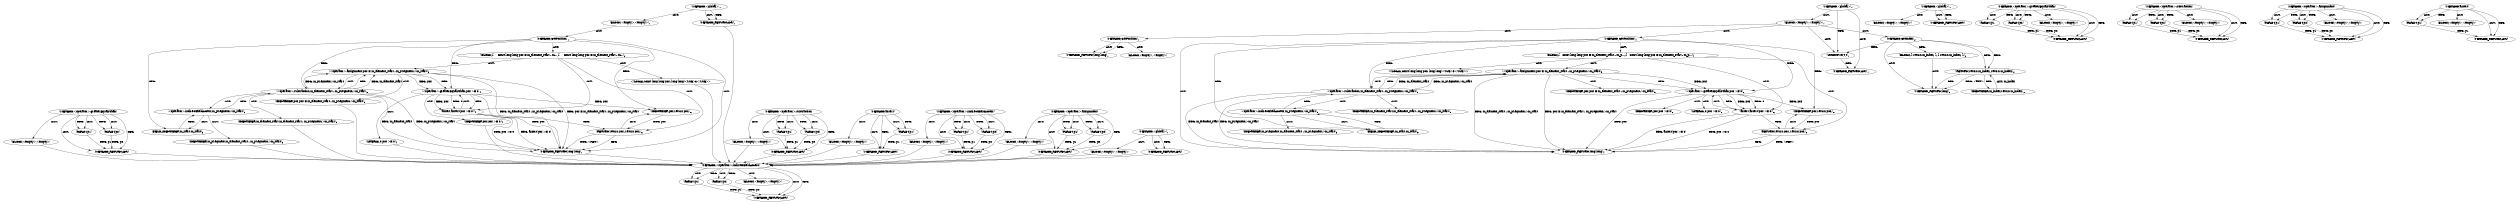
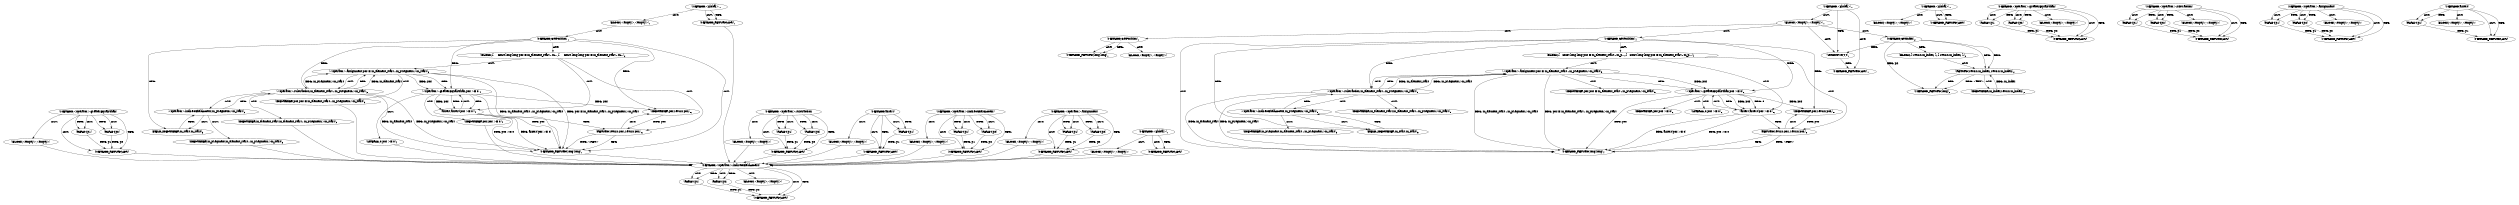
(1893, 64) -> (1893, 64)
(1428, 72) -> none
(1932, 73) -> (1958, 63)
(671, 82) -> none
(1989, 82) -> (1989, 82)
(2006, 82) -> (2006, 82)
